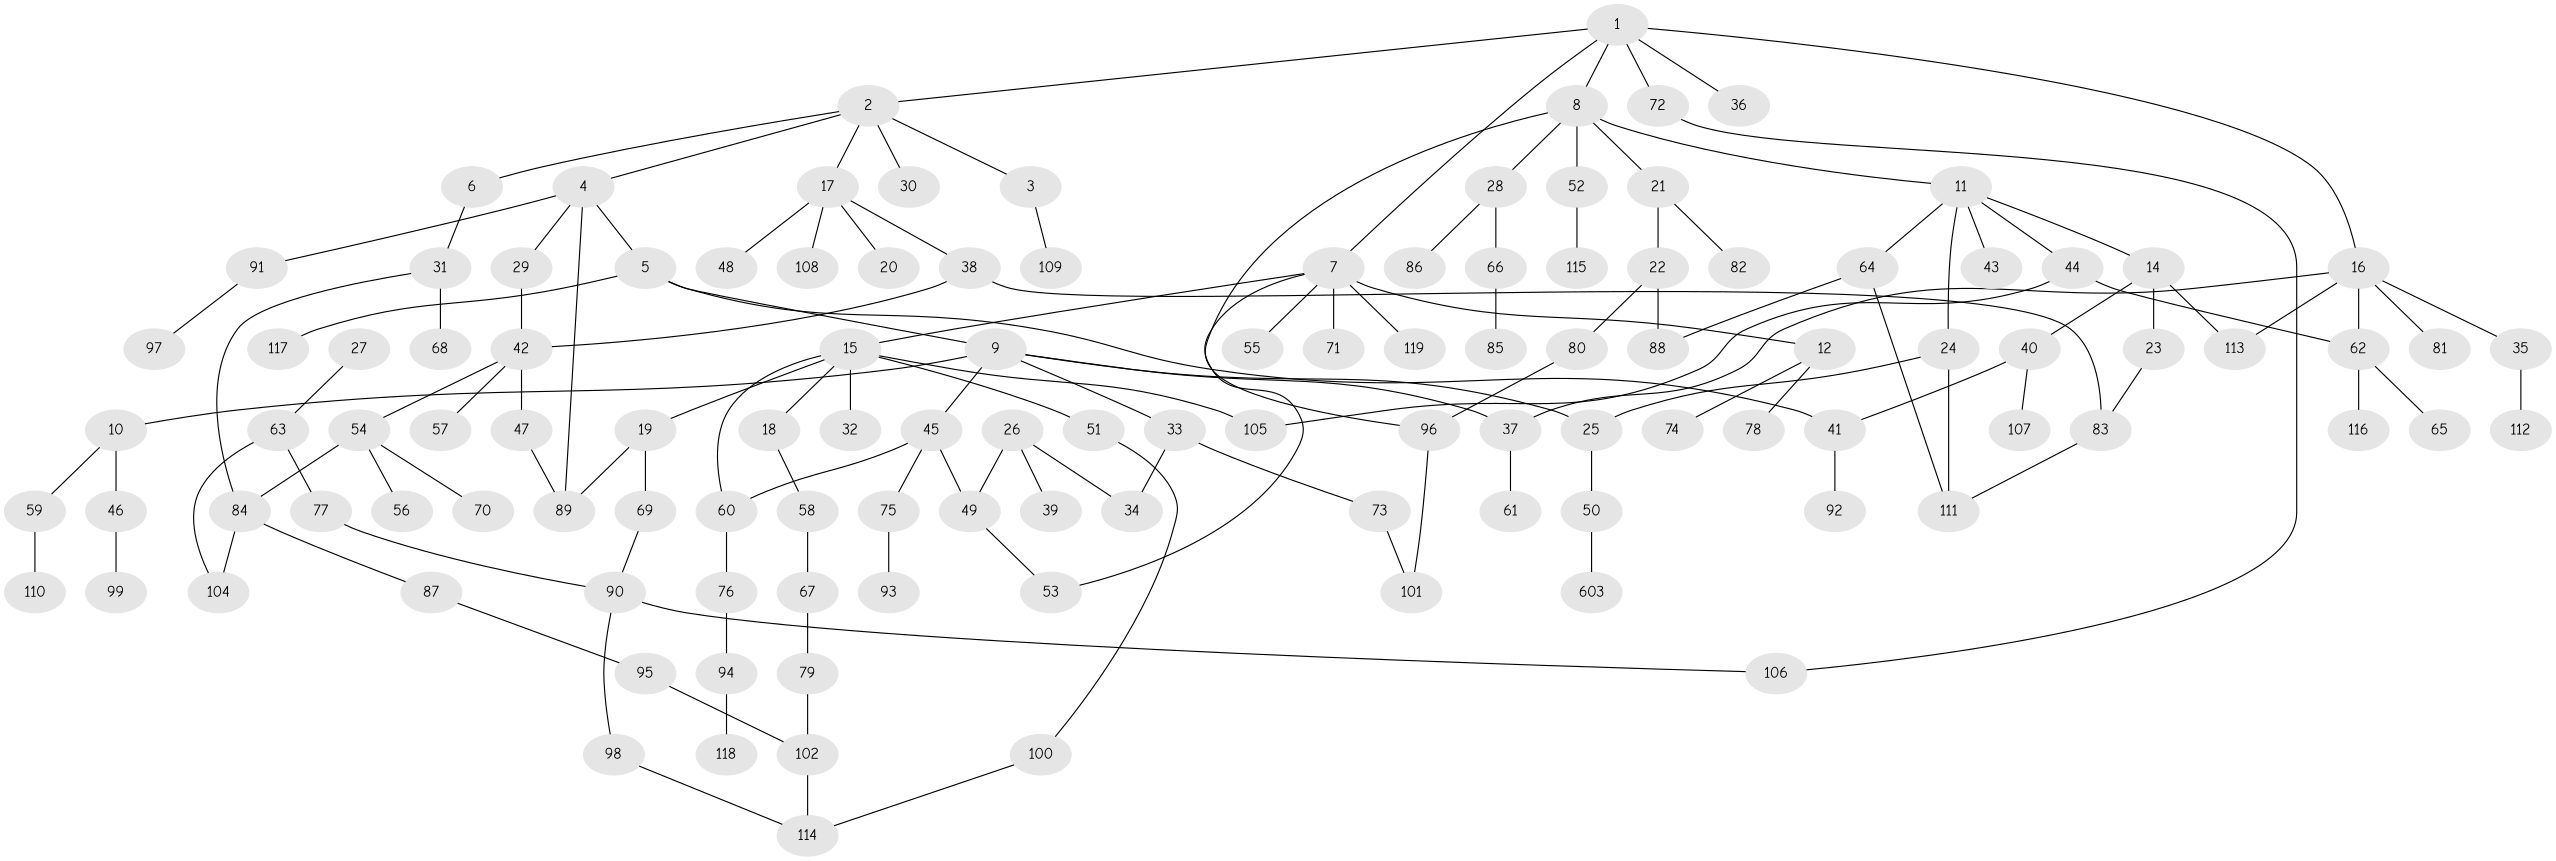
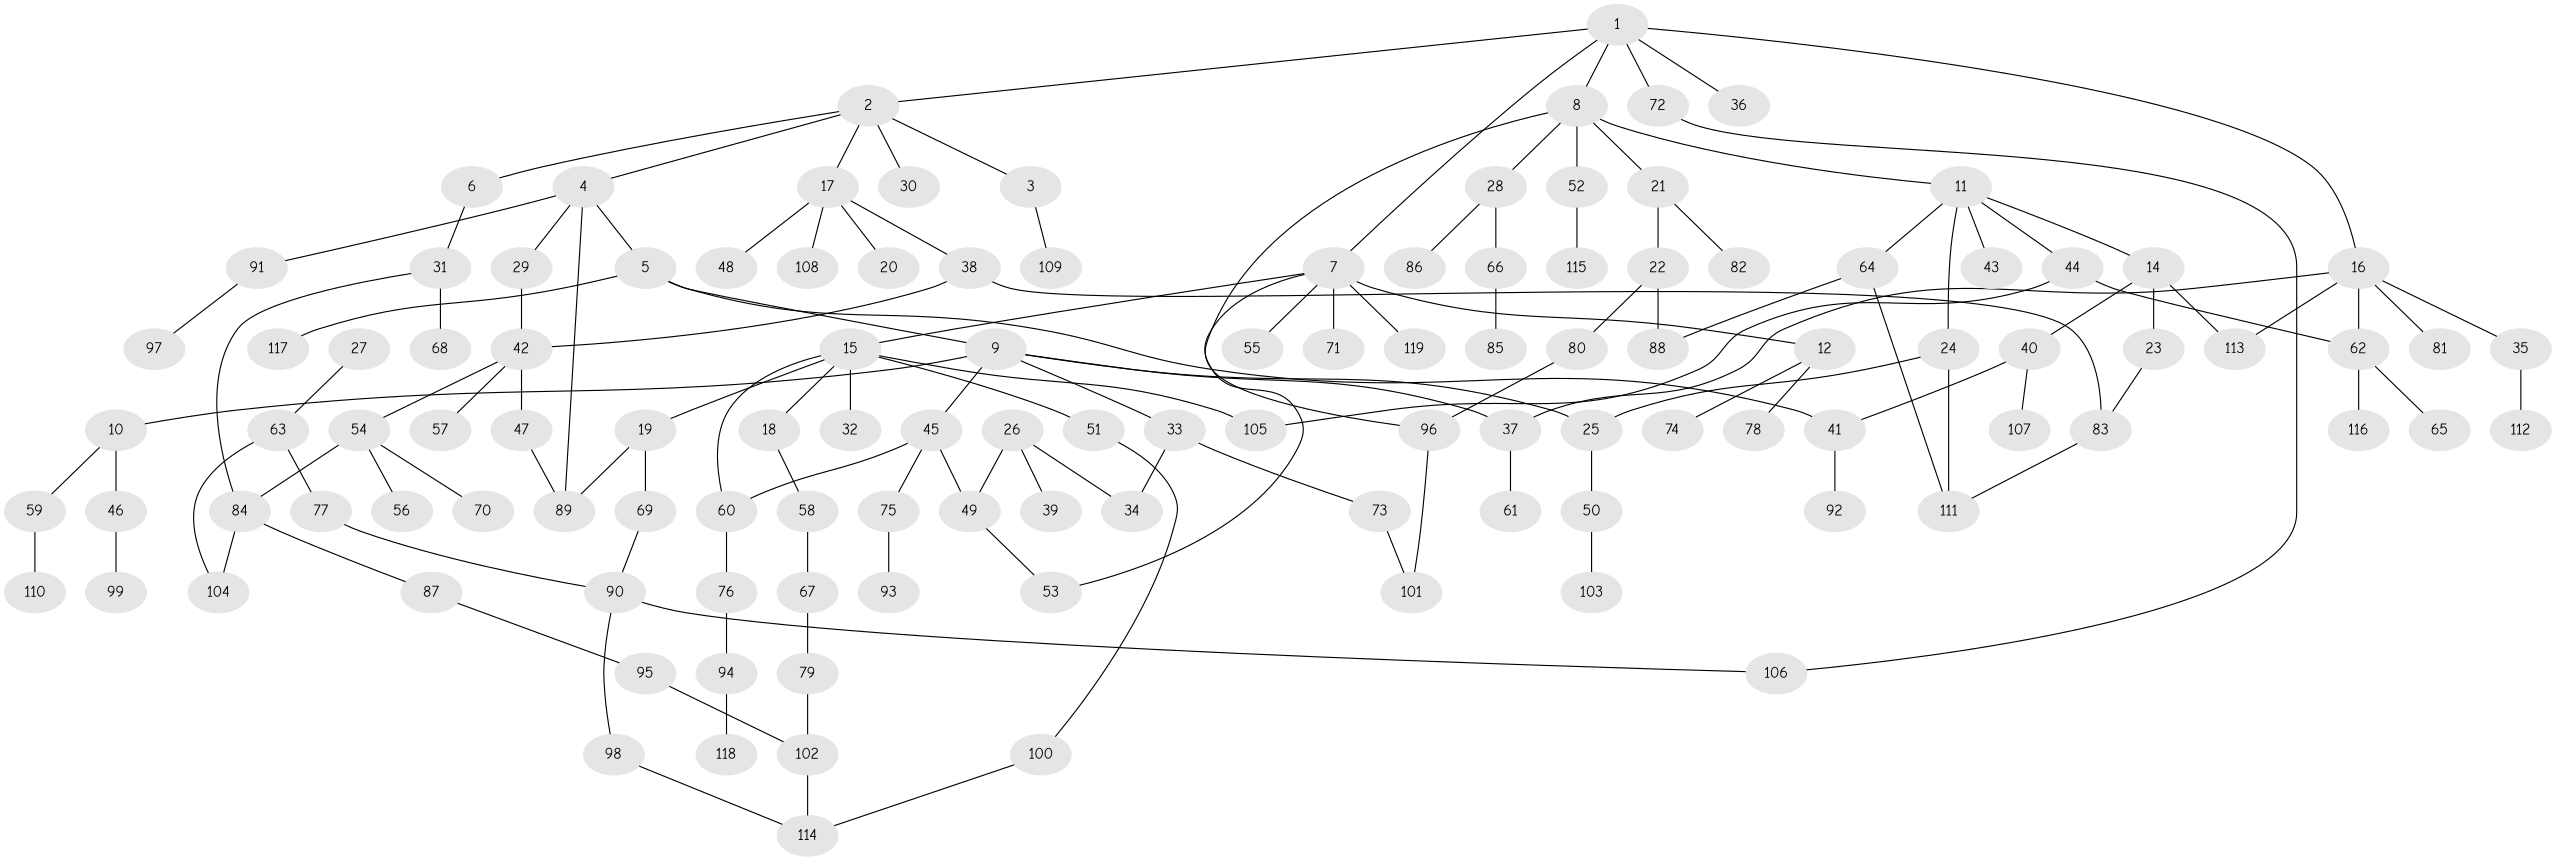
(1592, 592) -> (1592, 592)
